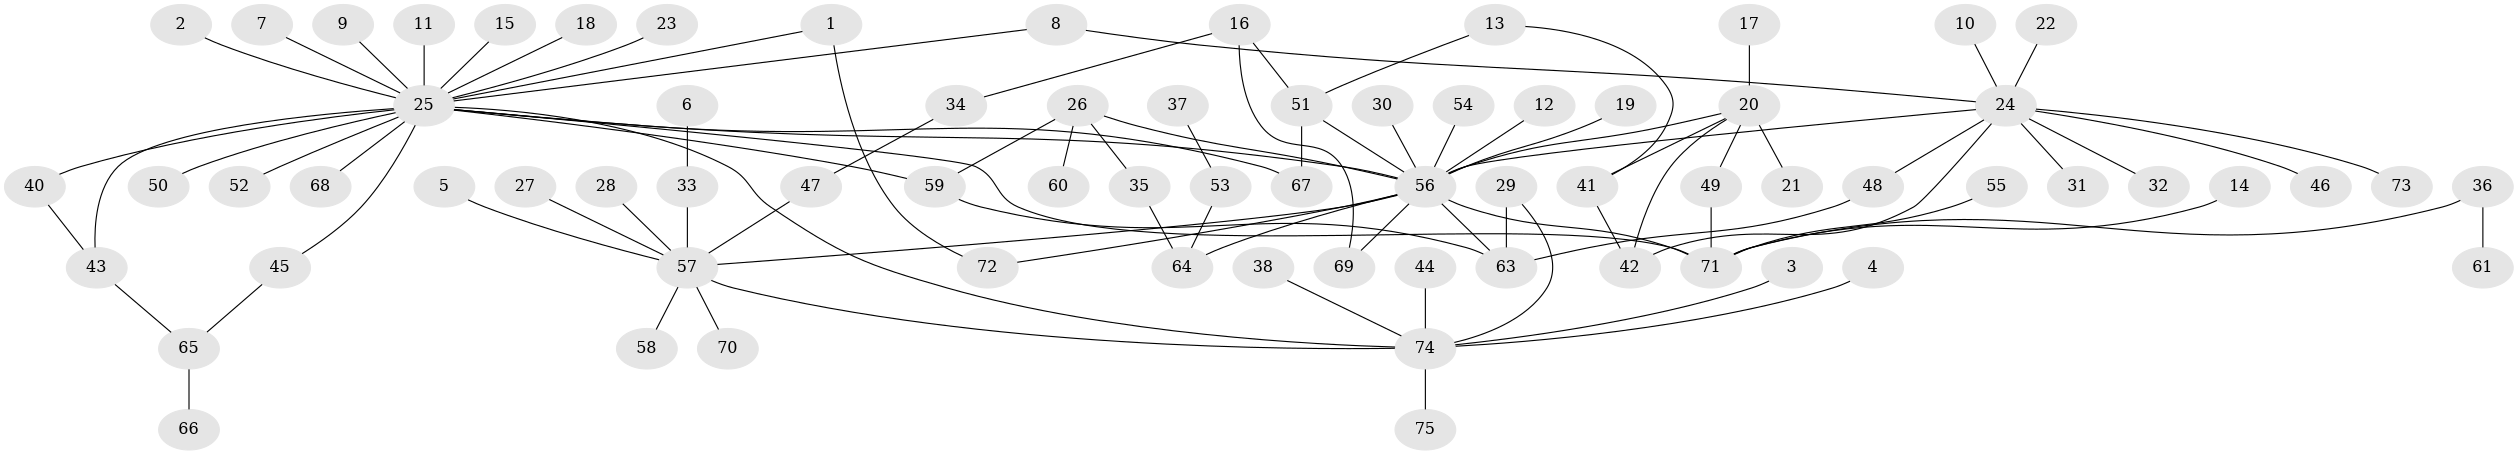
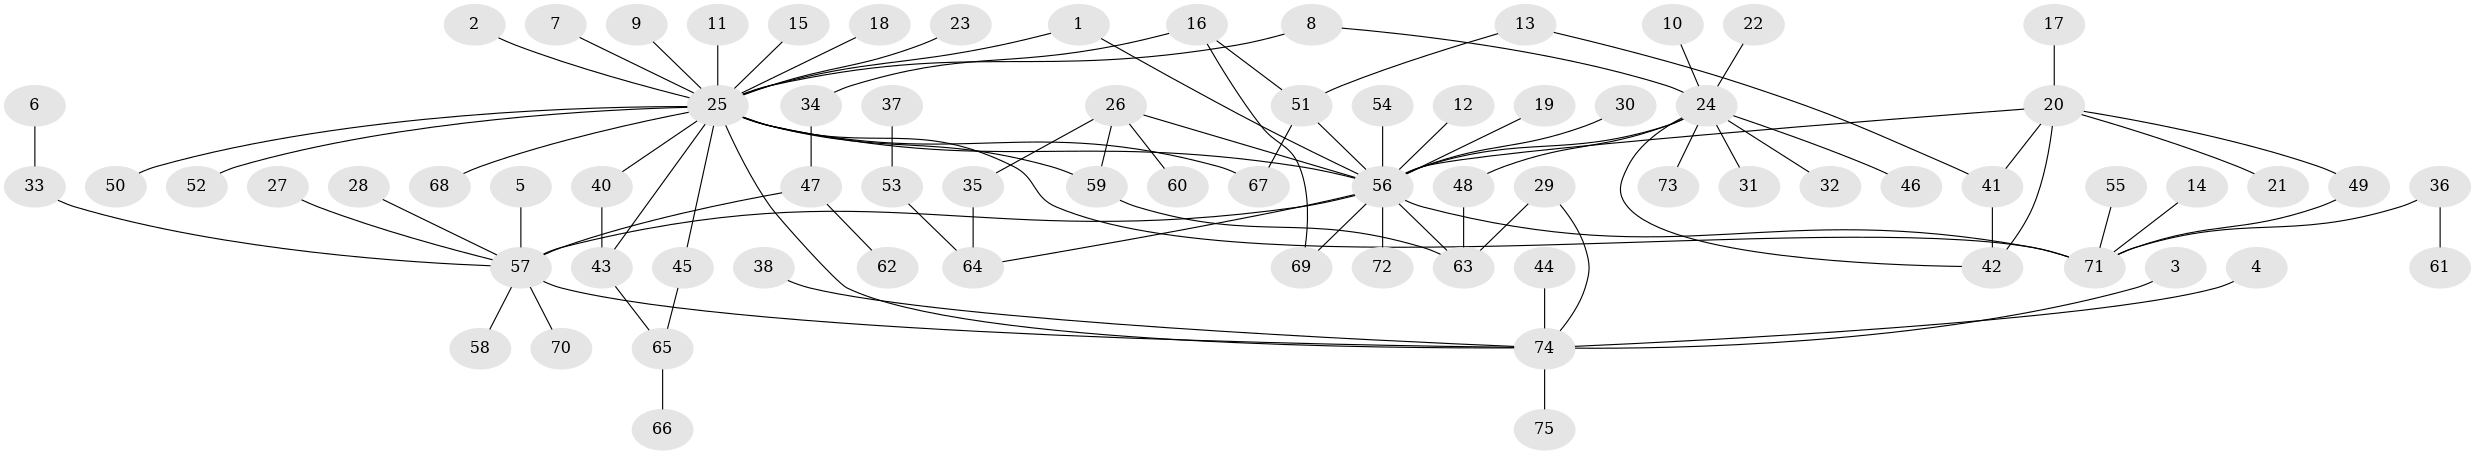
(877, 180) -> (1228, 109)
none -> (888, 268)
